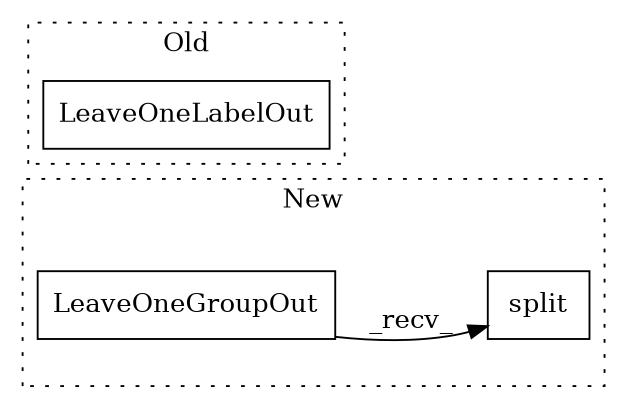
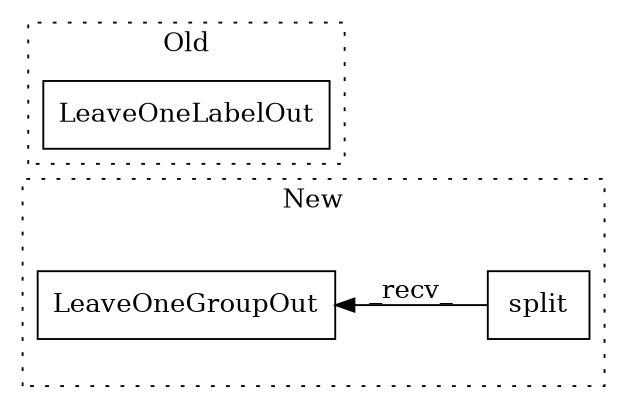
(403, 340) -> (421, 305)
